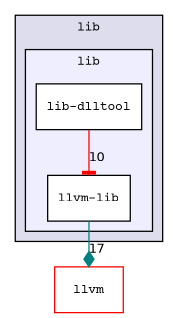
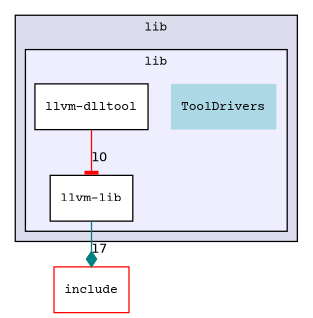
(89, 107) -> (92, 107)
none -> (224, 107)
(89, 290) -> (92, 290)
